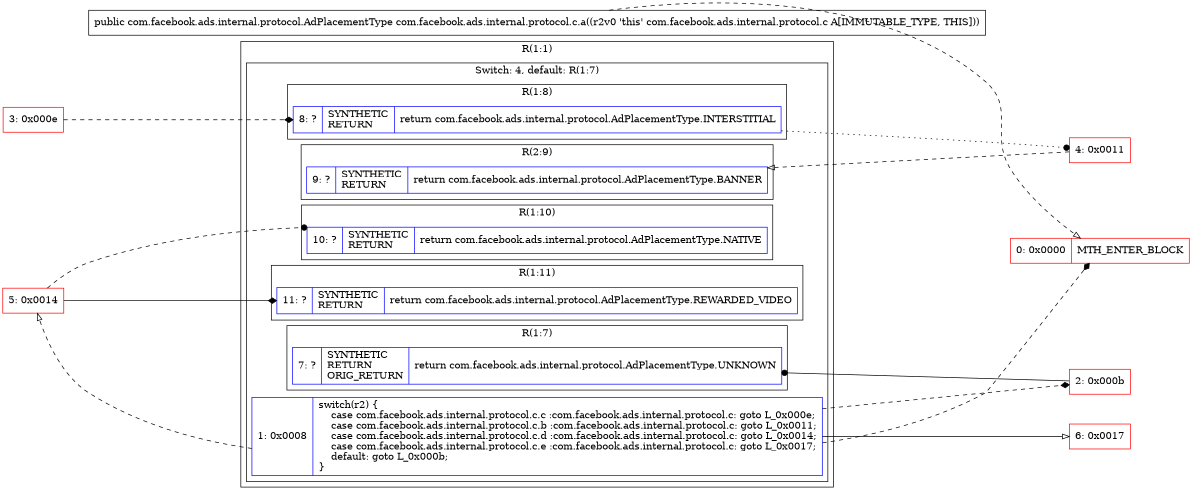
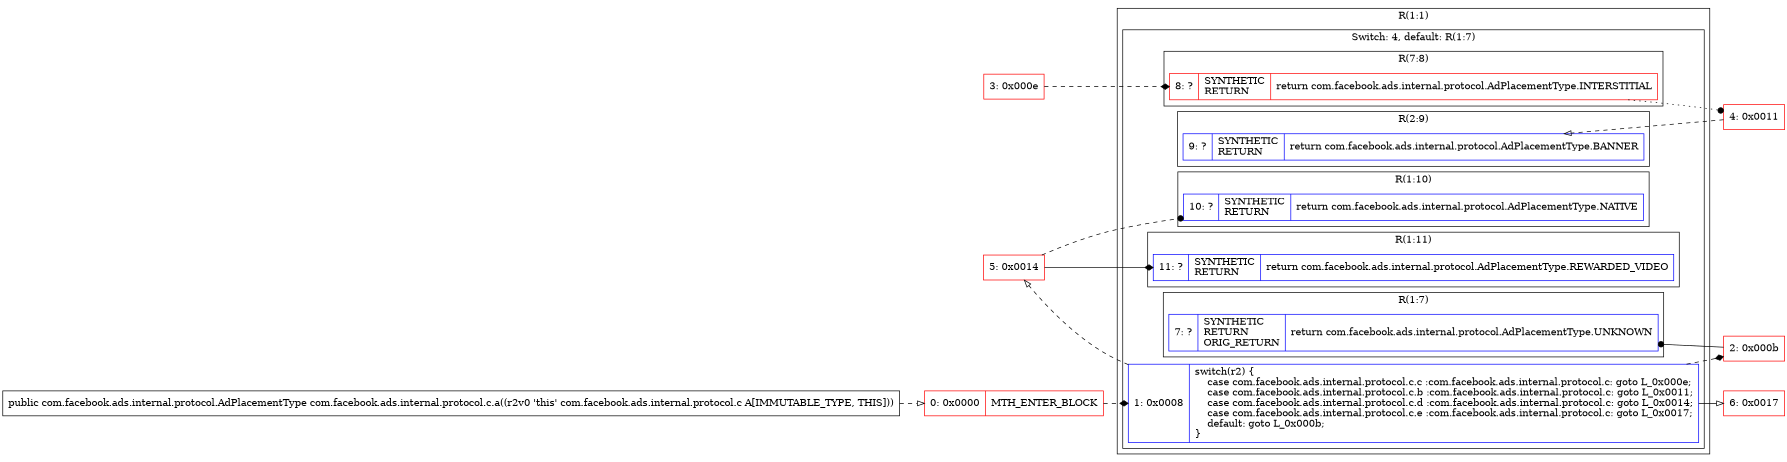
(537, 92) -> (1413, 59)
(537, 120) -> (1413, 87)
(972, 400) -> (1112, 403)
